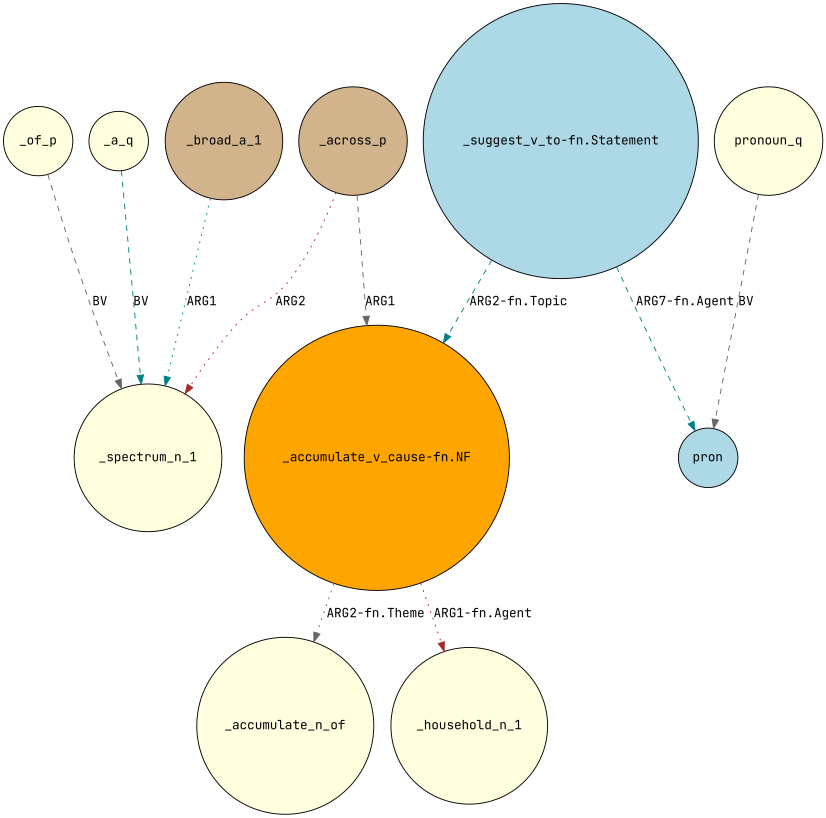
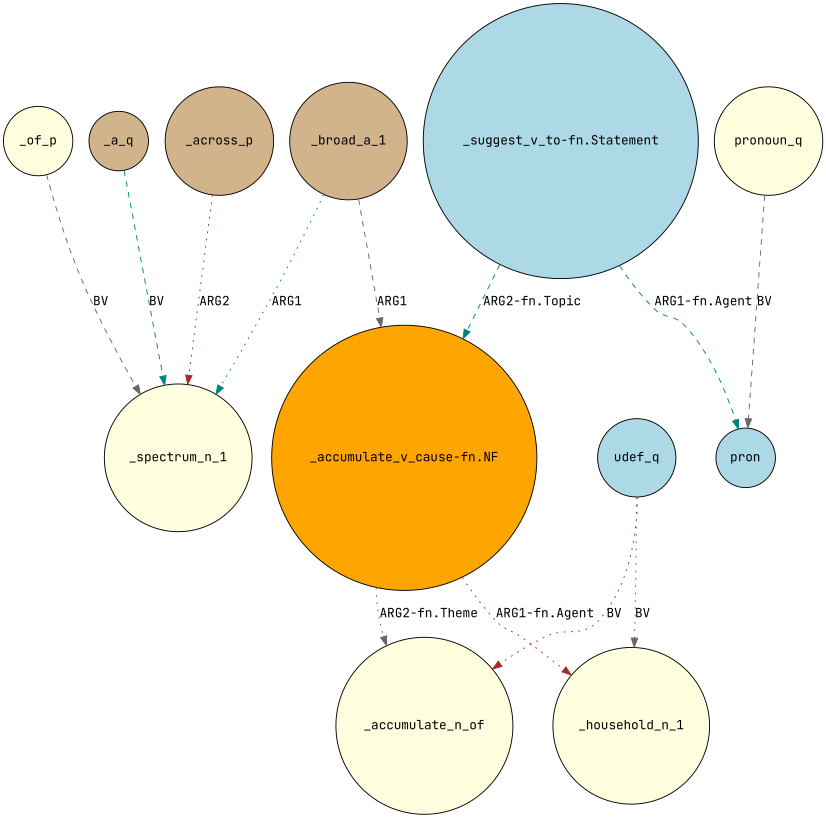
(119, 141) -> (119, 141)
(362, 256) -> (369, 259)
(685, 302) -> (704, 302)
none -> (637, 458)
